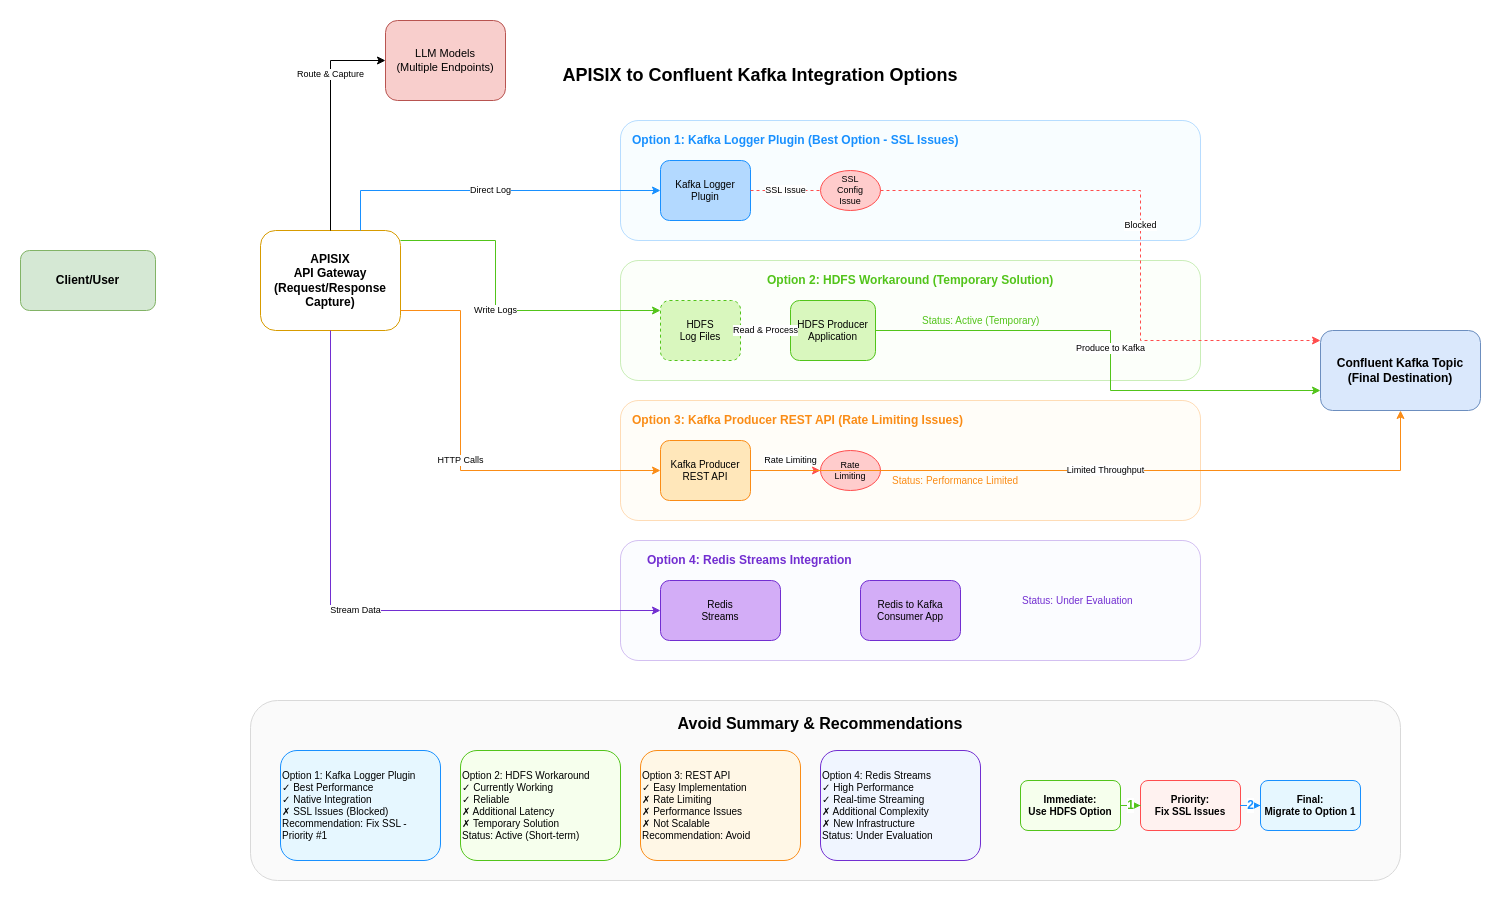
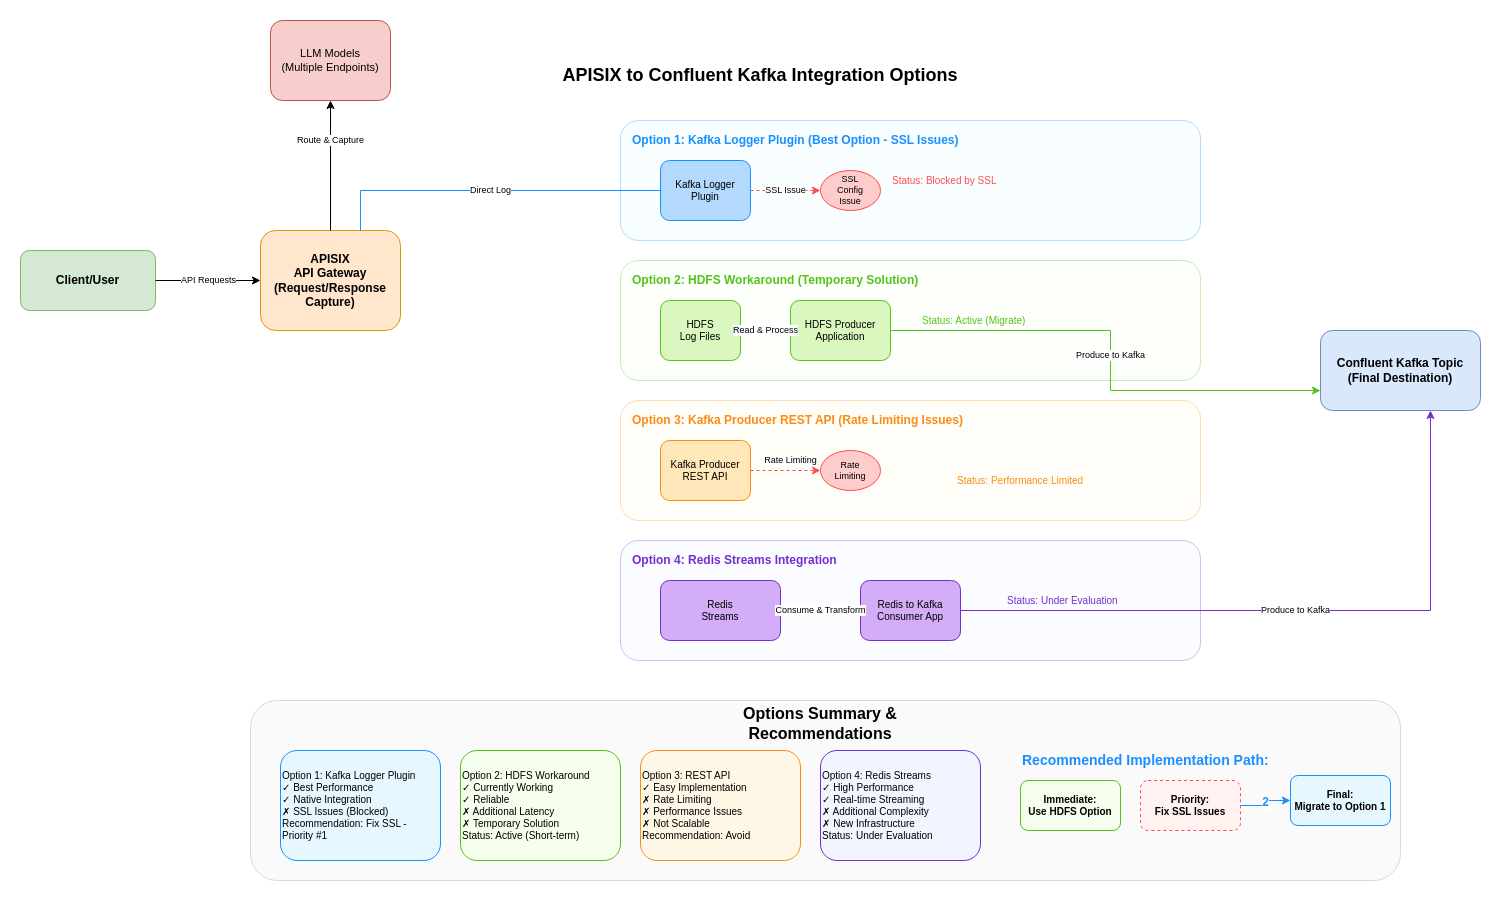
(446, 61) -> (331, 61)
none -> (951, 181)
(652, 191) -> (655, 191)
(815, 191) -> (812, 191)
(1141, 222) -> none
none -> (205, 281)
(331, 281) -> (331, 281)
(916, 281) -> (781, 281)
(496, 307) -> none
(990, 321) -> (983, 321)
(701, 331) -> (701, 331)
(833, 331) -> (841, 331)
(461, 457) -> none
(1136, 471) -> none
(966, 481) -> (1031, 481)
(771, 561) -> (756, 561)
(1096, 601) -> (1081, 601)
(352, 611) -> none
none -> (817, 611)
none -> (1292, 611)
(821, 724) -> (821, 724)
none -> (1146, 761)
(1135, 806) -> none
(1191, 806) -> (1191, 806)
(1311, 806) -> (1341, 801)
